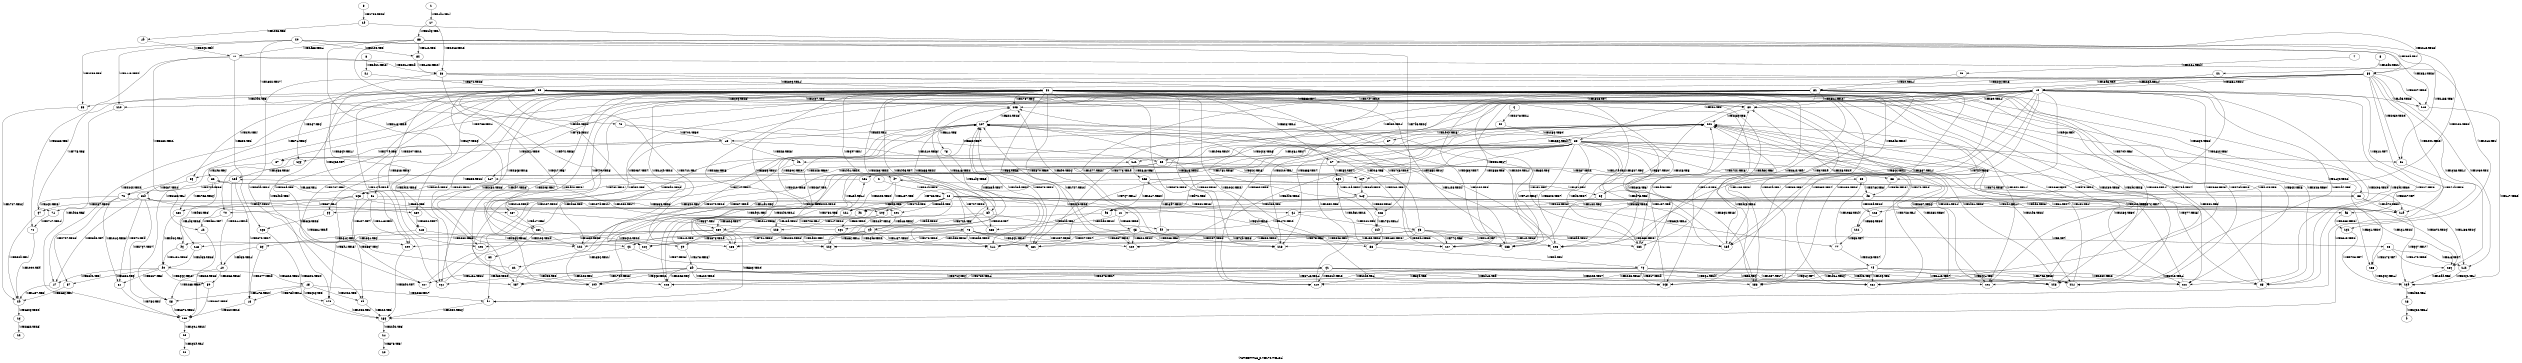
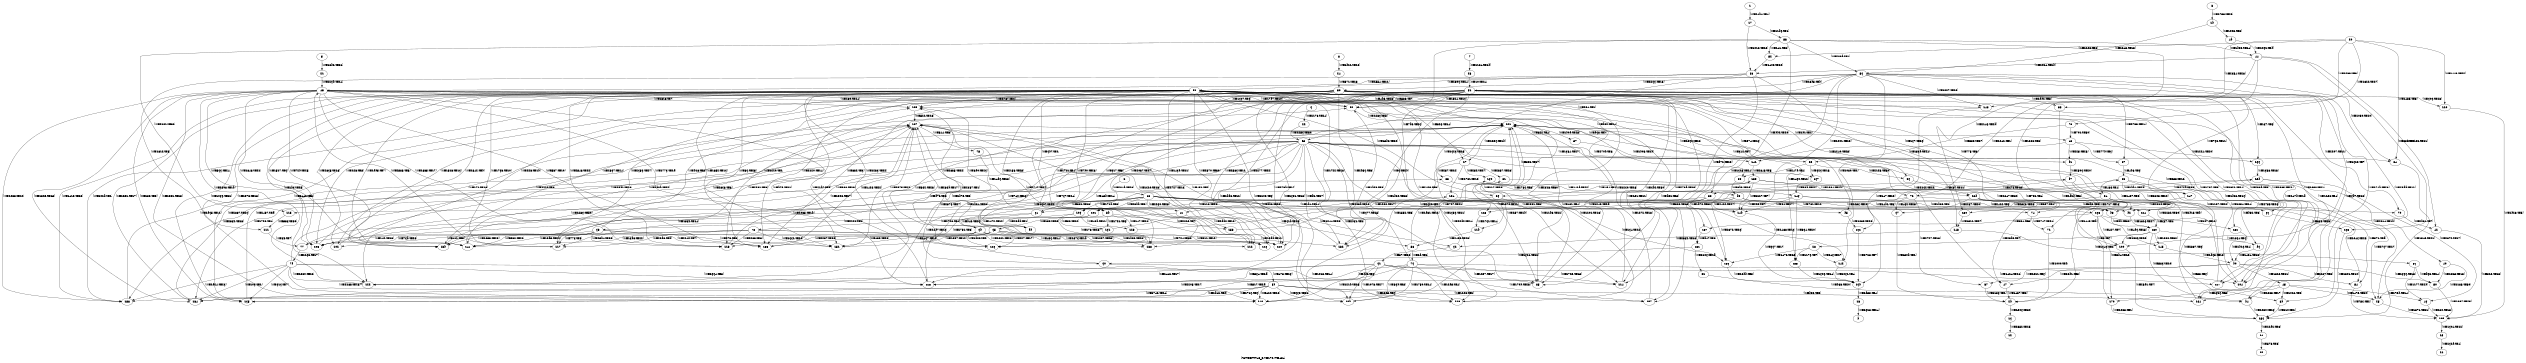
none -> (1485, 169)
(828, 172) -> (2150, 192)
(907, 241) -> (1116, 244)
(239, 251) -> (2420, 277)
